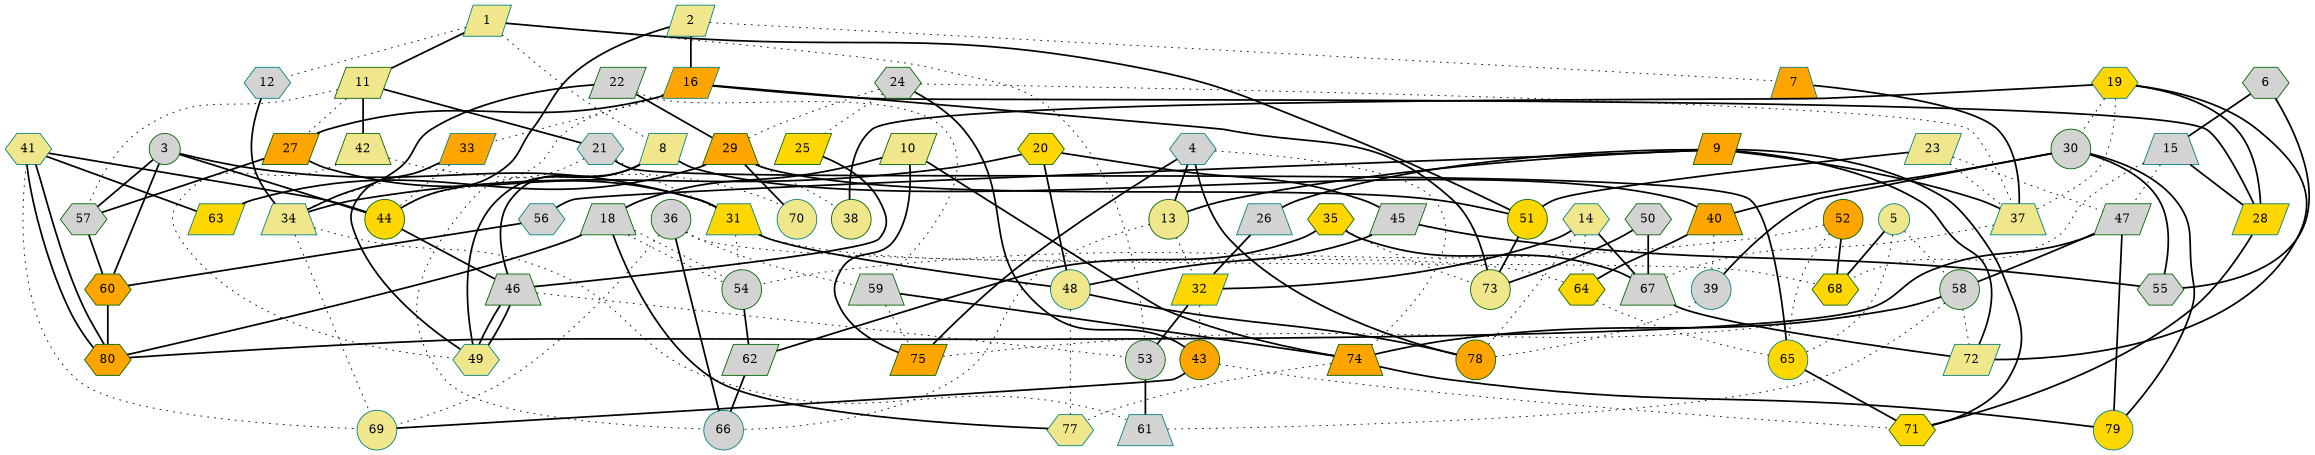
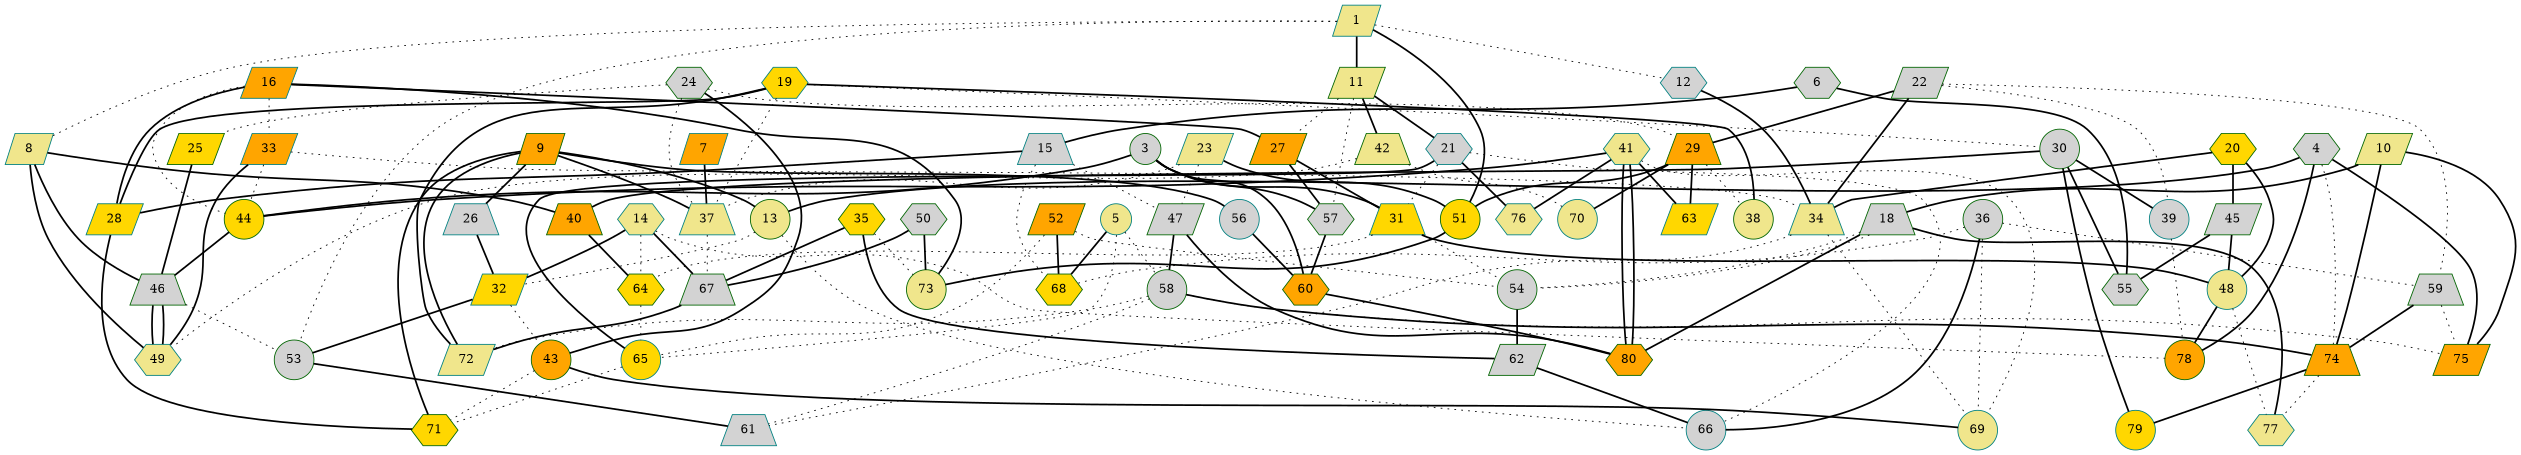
(691, 21) -> none
(1794, 83) -> (704, 149)
(1193, 149) -> (2317, 149)
(542, 219) -> (1239, 219)
none -> (1519, 219)
(1843, 219) -> (1057, 219)
(1713, 251) -> (2080, 107)
(2118, 323) -> none
(1851, 395) -> (546, 392)
